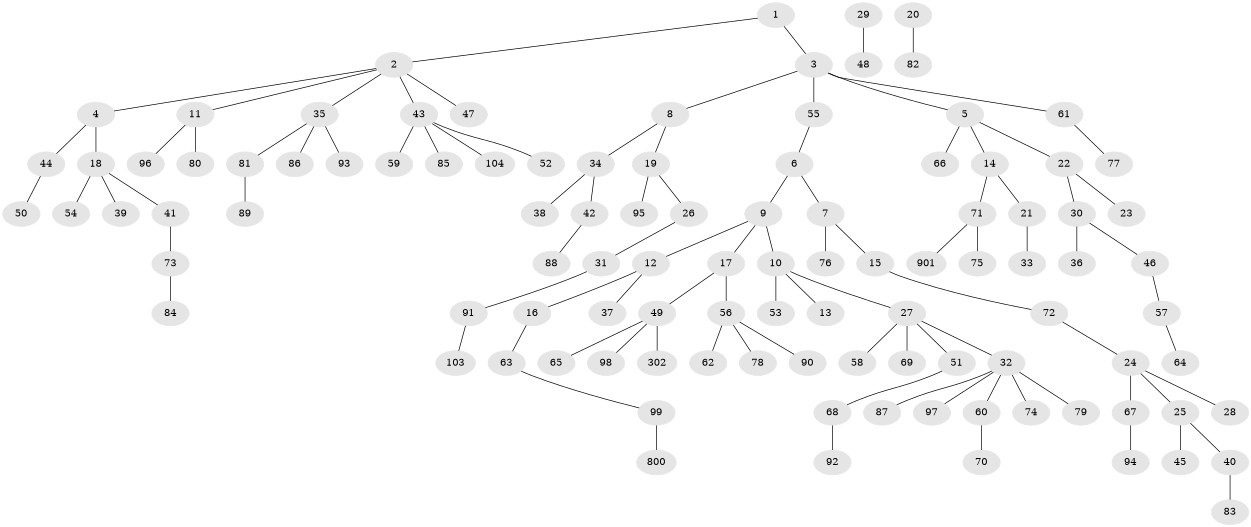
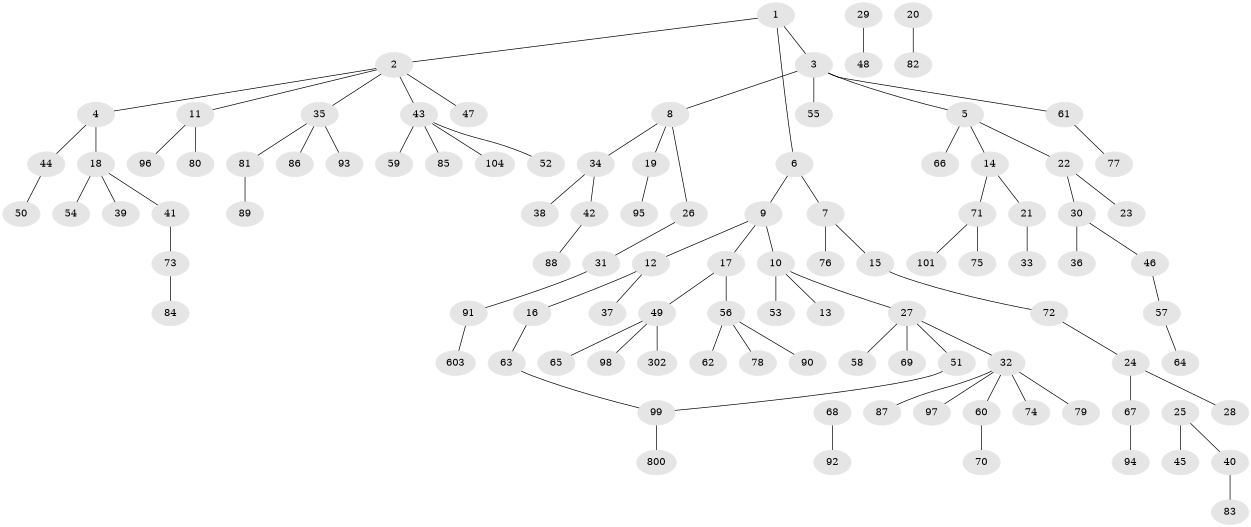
(804, 139) -> (784, 90)
(670, 189) -> (680, 164)
(926, 264) -> (926, 264)
(456, 363) -> (456, 363)
(895, 388) -> (810, 396)
(1155, 388) -> none
